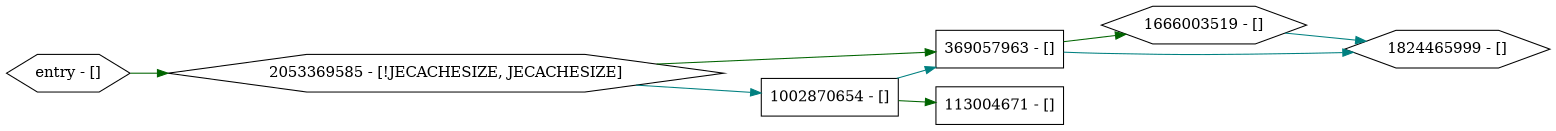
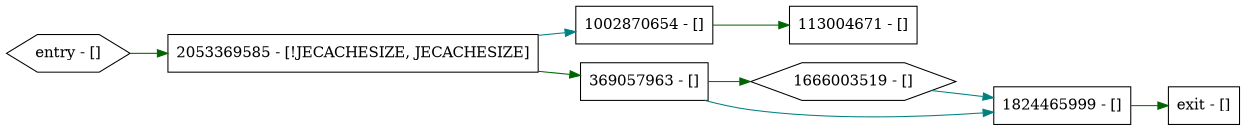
(1447, 49) -> (1062, 106)
(446, 73) -> (353, 53)
(911, 74) -> none
none -> (1204, 106)
